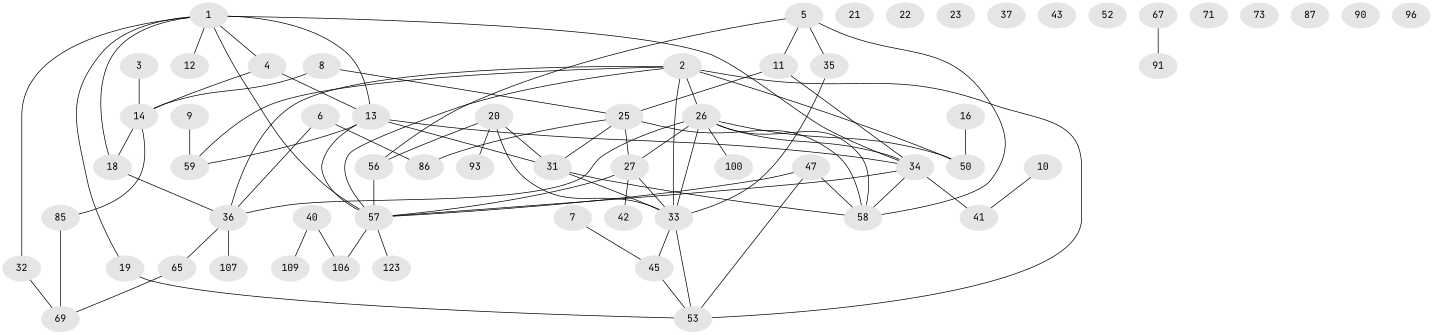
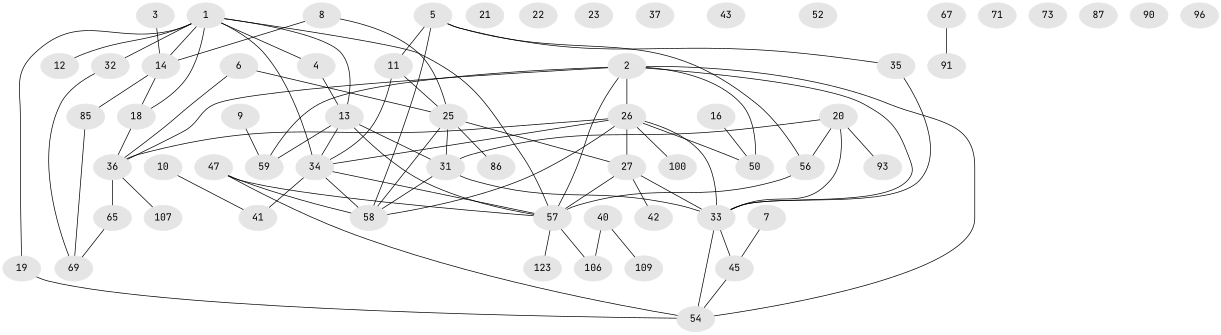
(202, 89) -> (183, 41)
(376, 144) -> (361, 95)
(693, 319) -> (696, 319)
